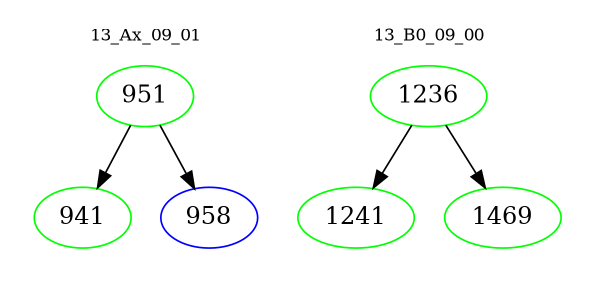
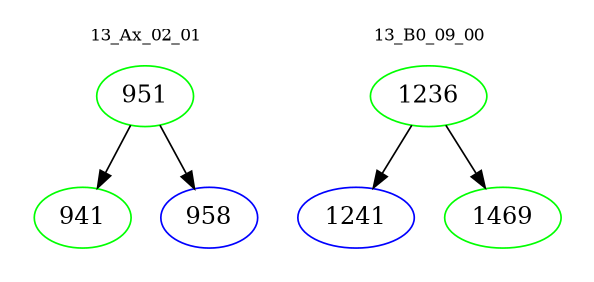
(146, 36) -> (146, 36)
(356, 218) -> (356, 218)
